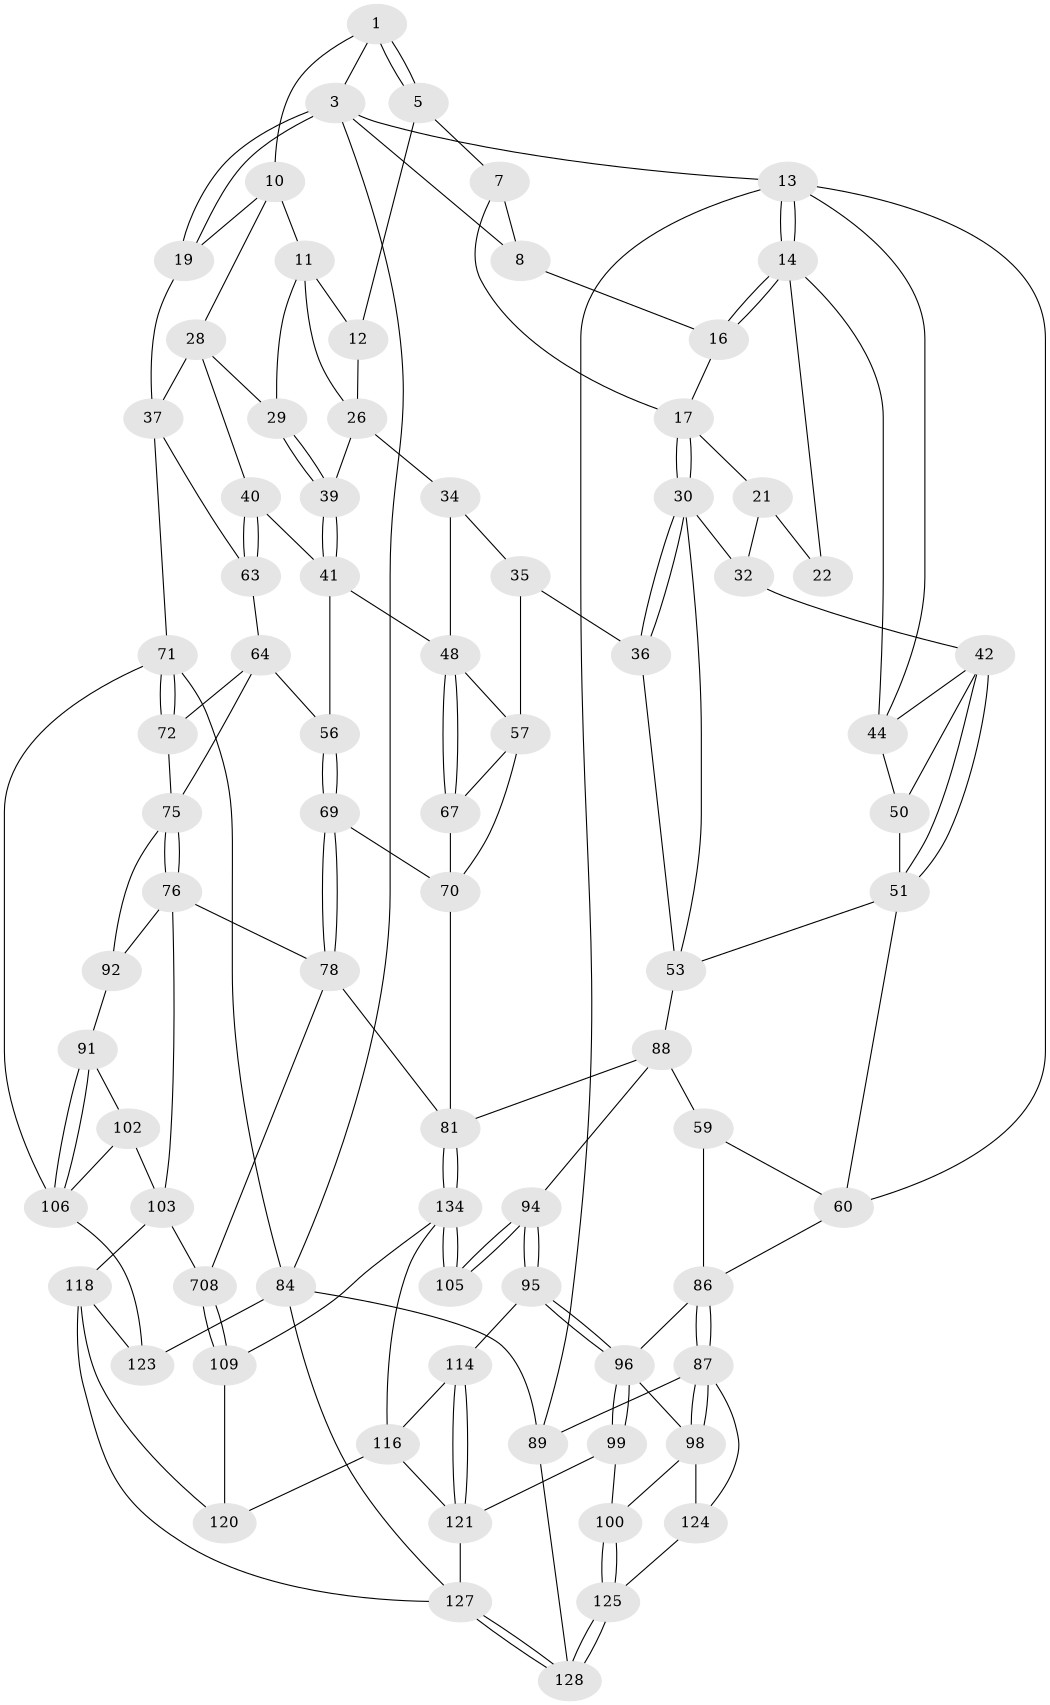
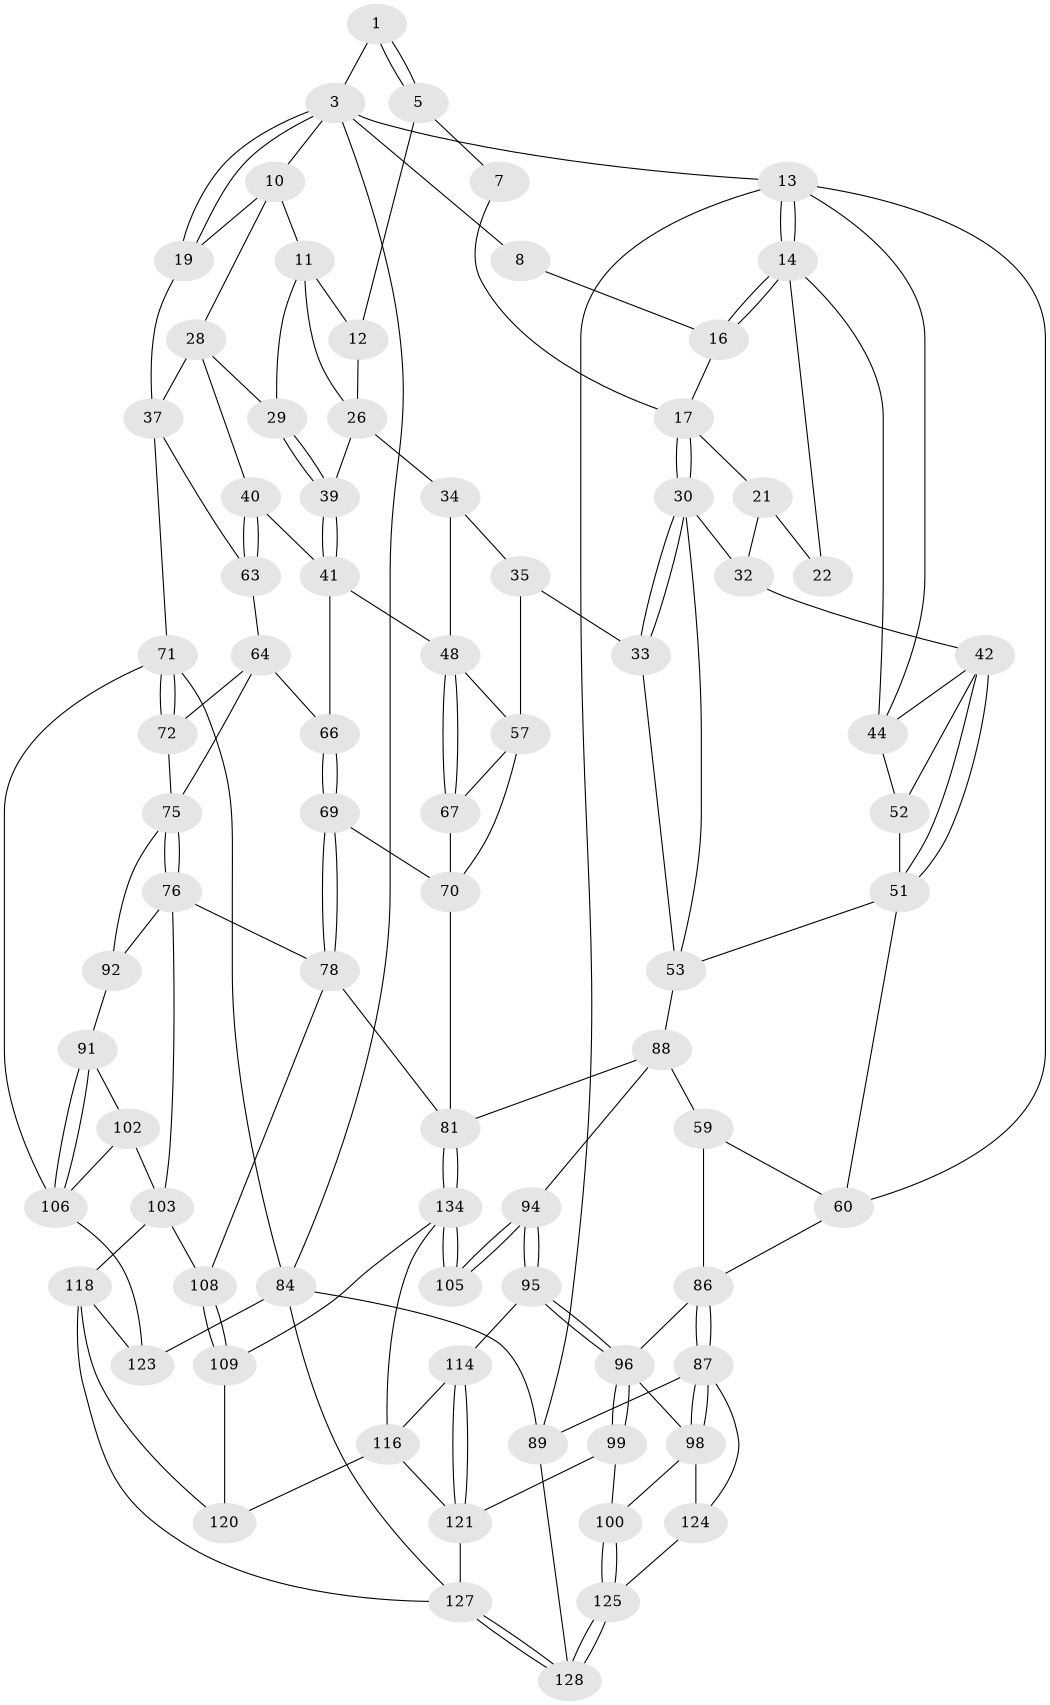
(294, 86) -> (305, 142)
(510, 221) -> none
(641, 655) -> (641, 655)
(330, 734) -> (330, 734)
(900, 813) -> (900, 813)
(205, 1287) -> (205, 1287)
